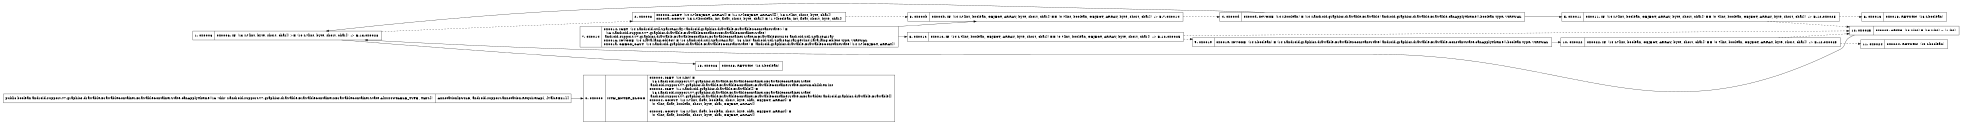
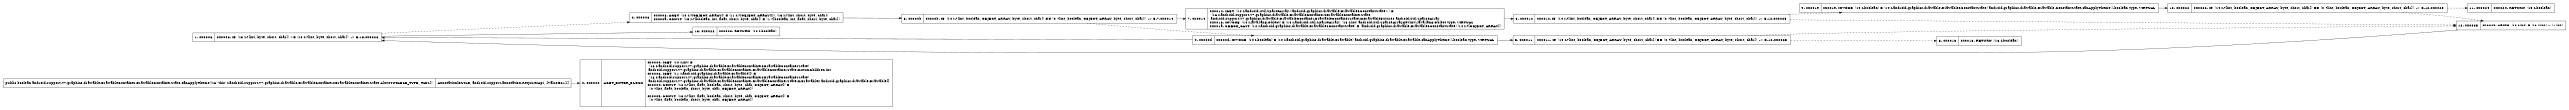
(875, 17) -> (871, 18)
(936, 24) -> (1180, 19)
(626, 98) -> (624, 83)
